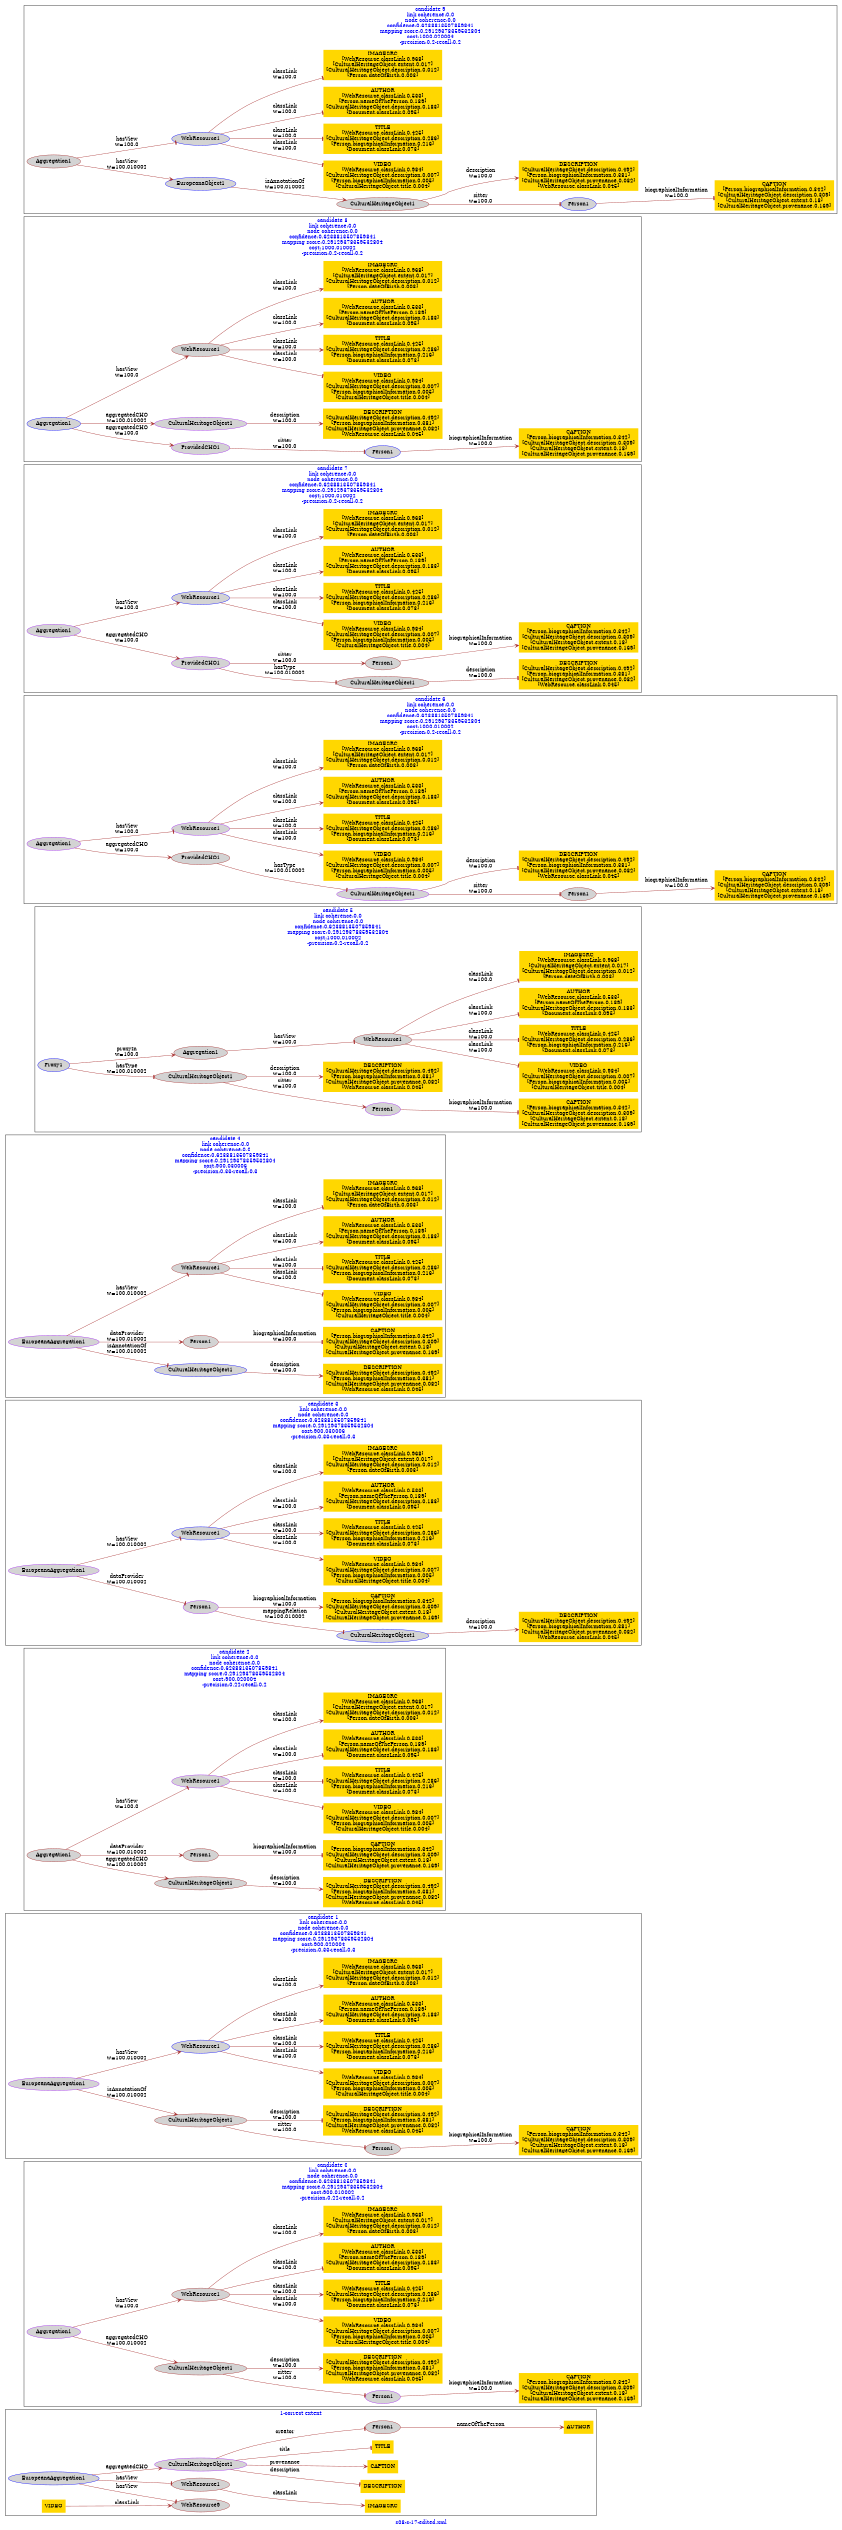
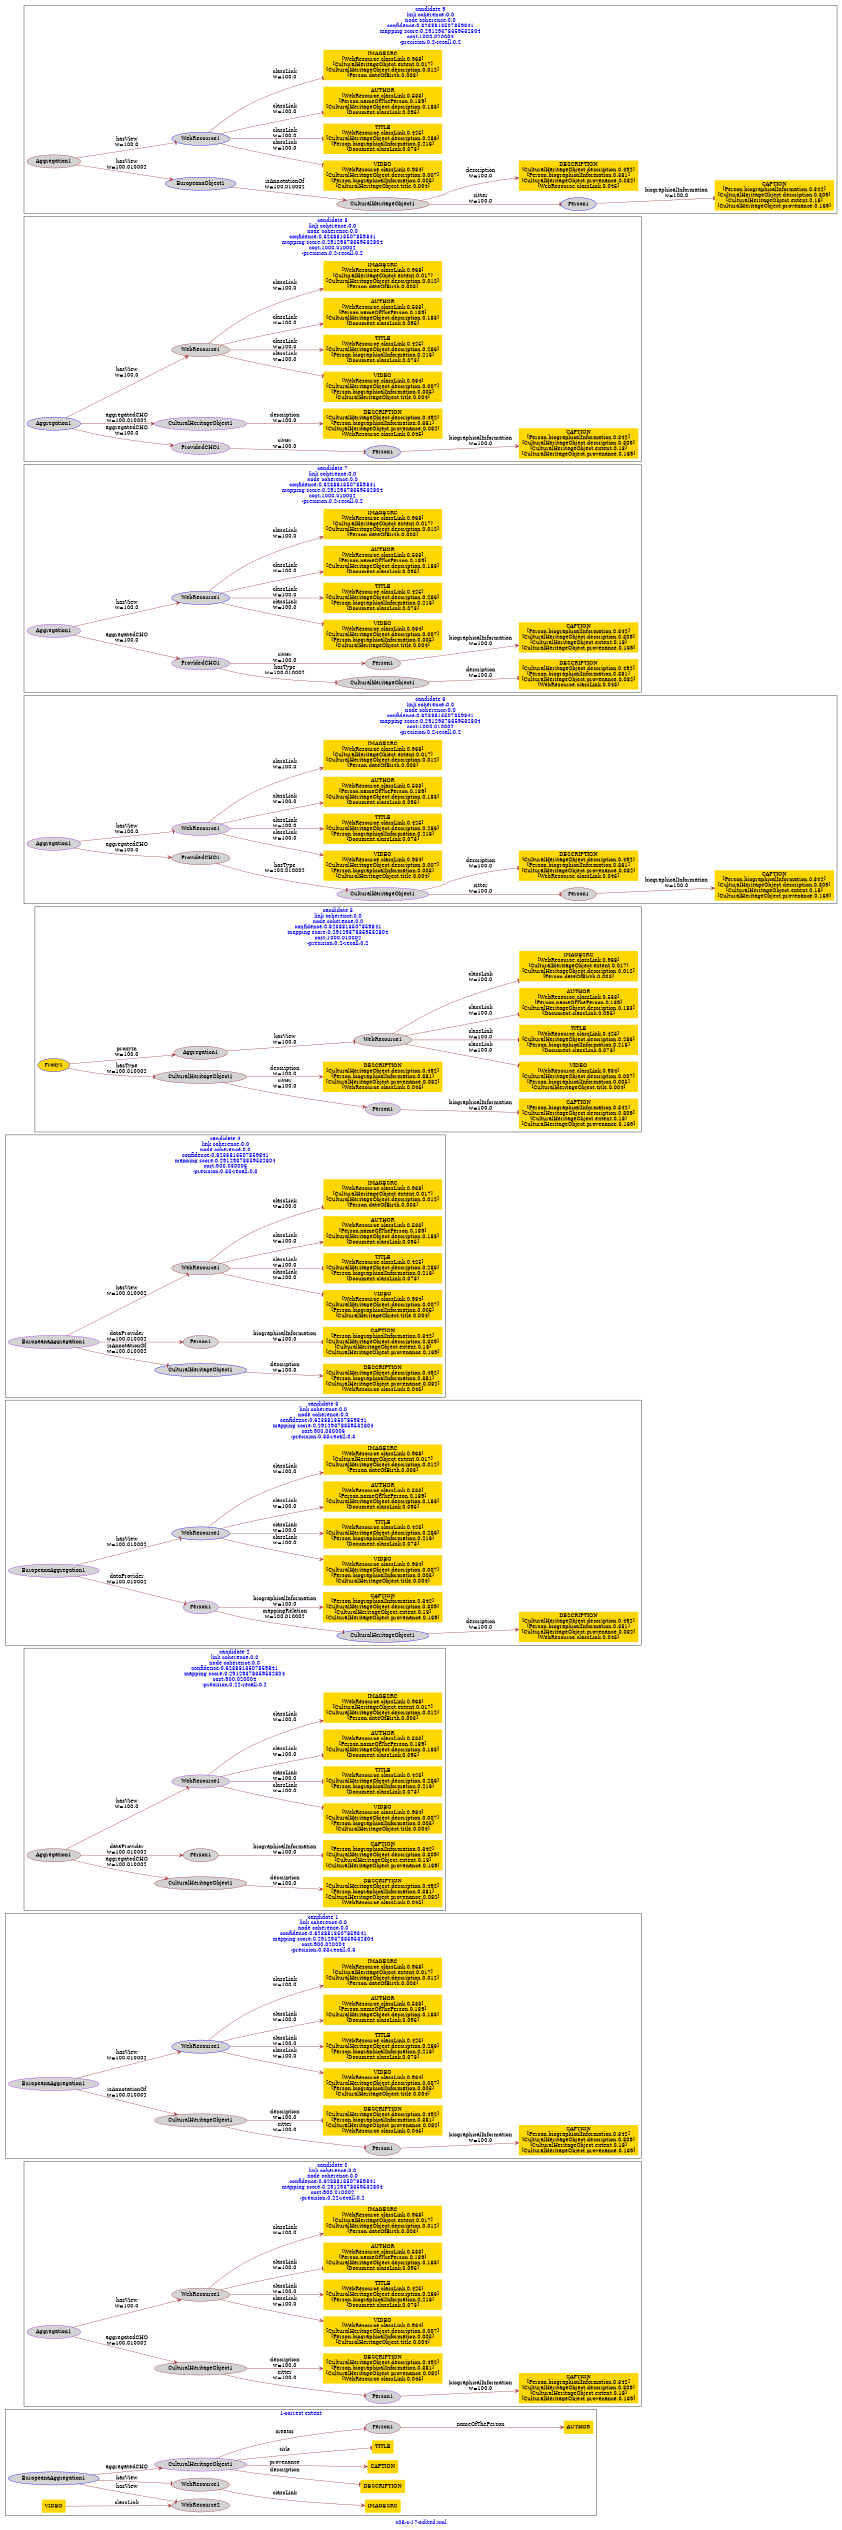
(54, 1065) -> (54, 1065)
(201, 2505) -> (201, 2505)
